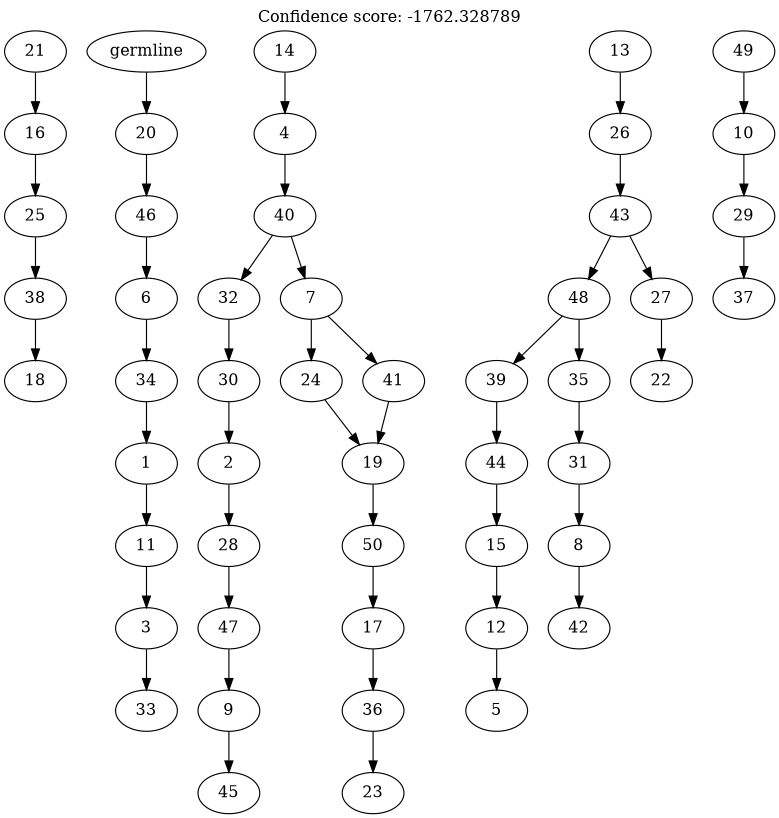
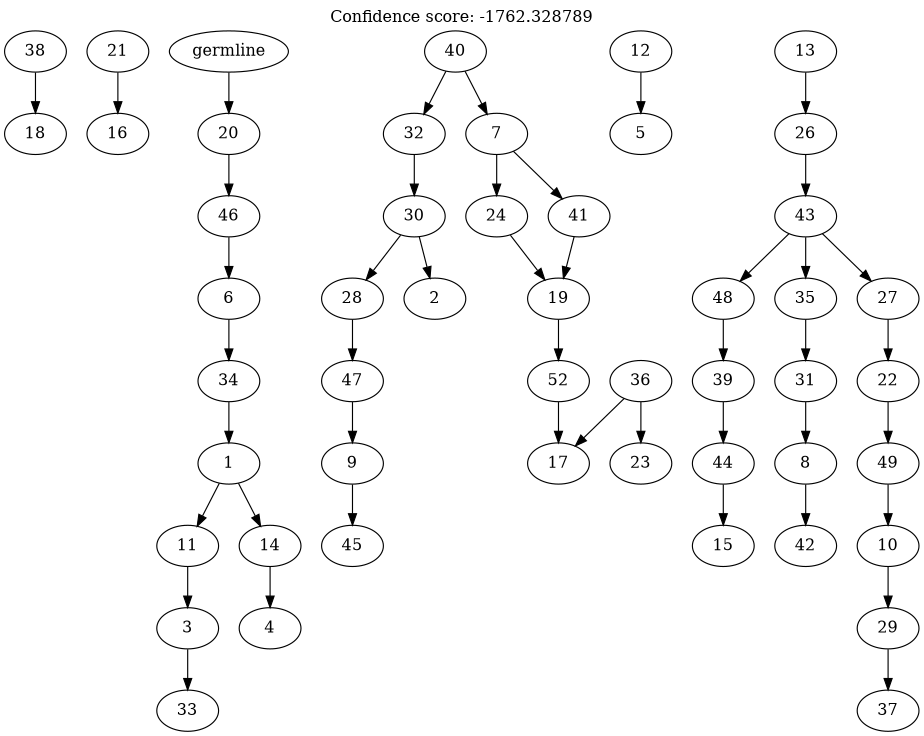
(285, 169) -> none
(35, 216) -> none
(579, 334) -> (806, 252)
none -> (888, 417)
(229, 499) -> (387, 253)
none -> (247, 500)
(373, 546) -> (558, 381)
(497, 581) -> none
(373, 664) -> (604, 418)
